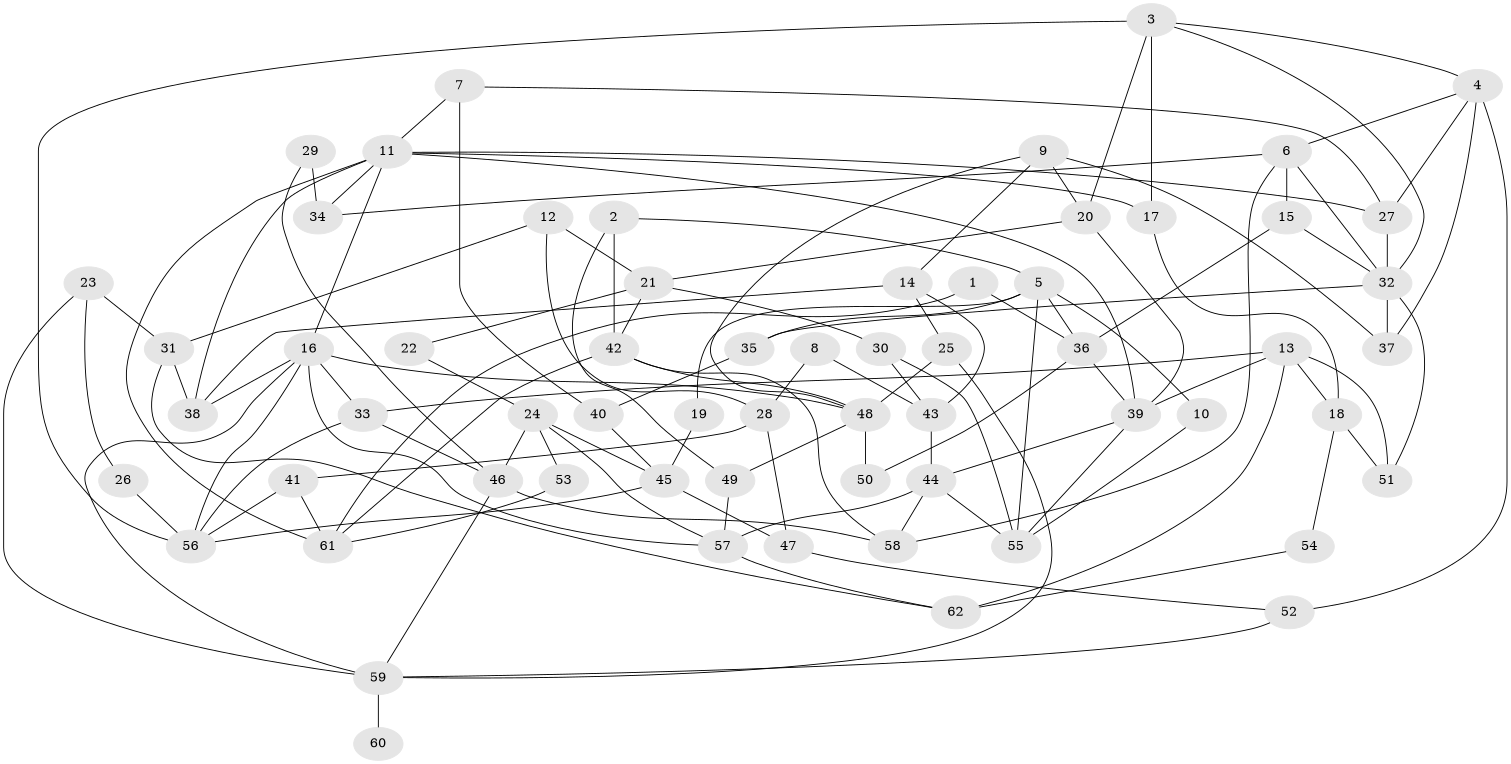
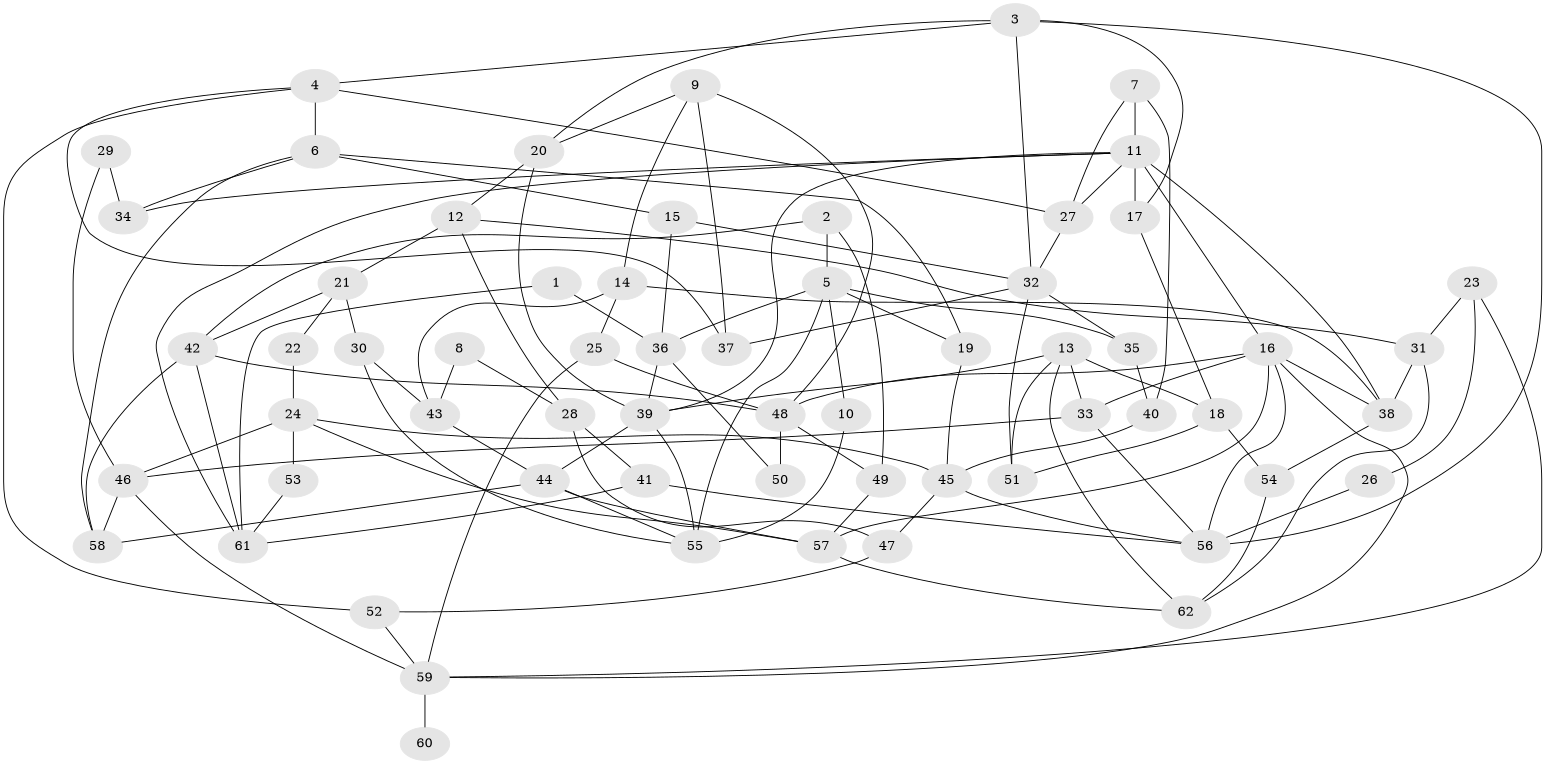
(1337, 218) -> (684, 184)
(867, 250) -> (498, 185)
none -> (1328, 448)
